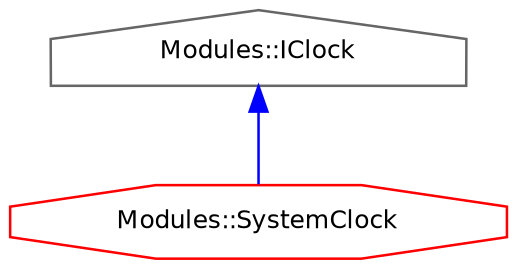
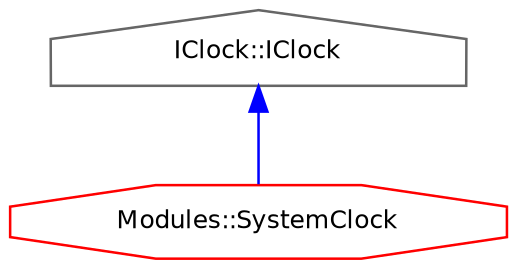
(259, 52) -> (259, 52)
